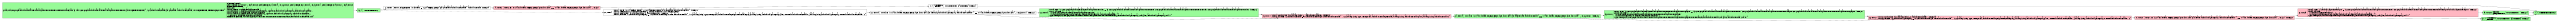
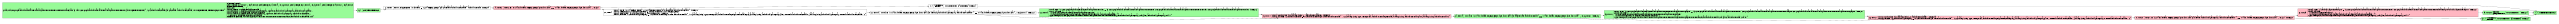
(371, 10) -> (371, 10)
(491, 12) -> (601, 9)
